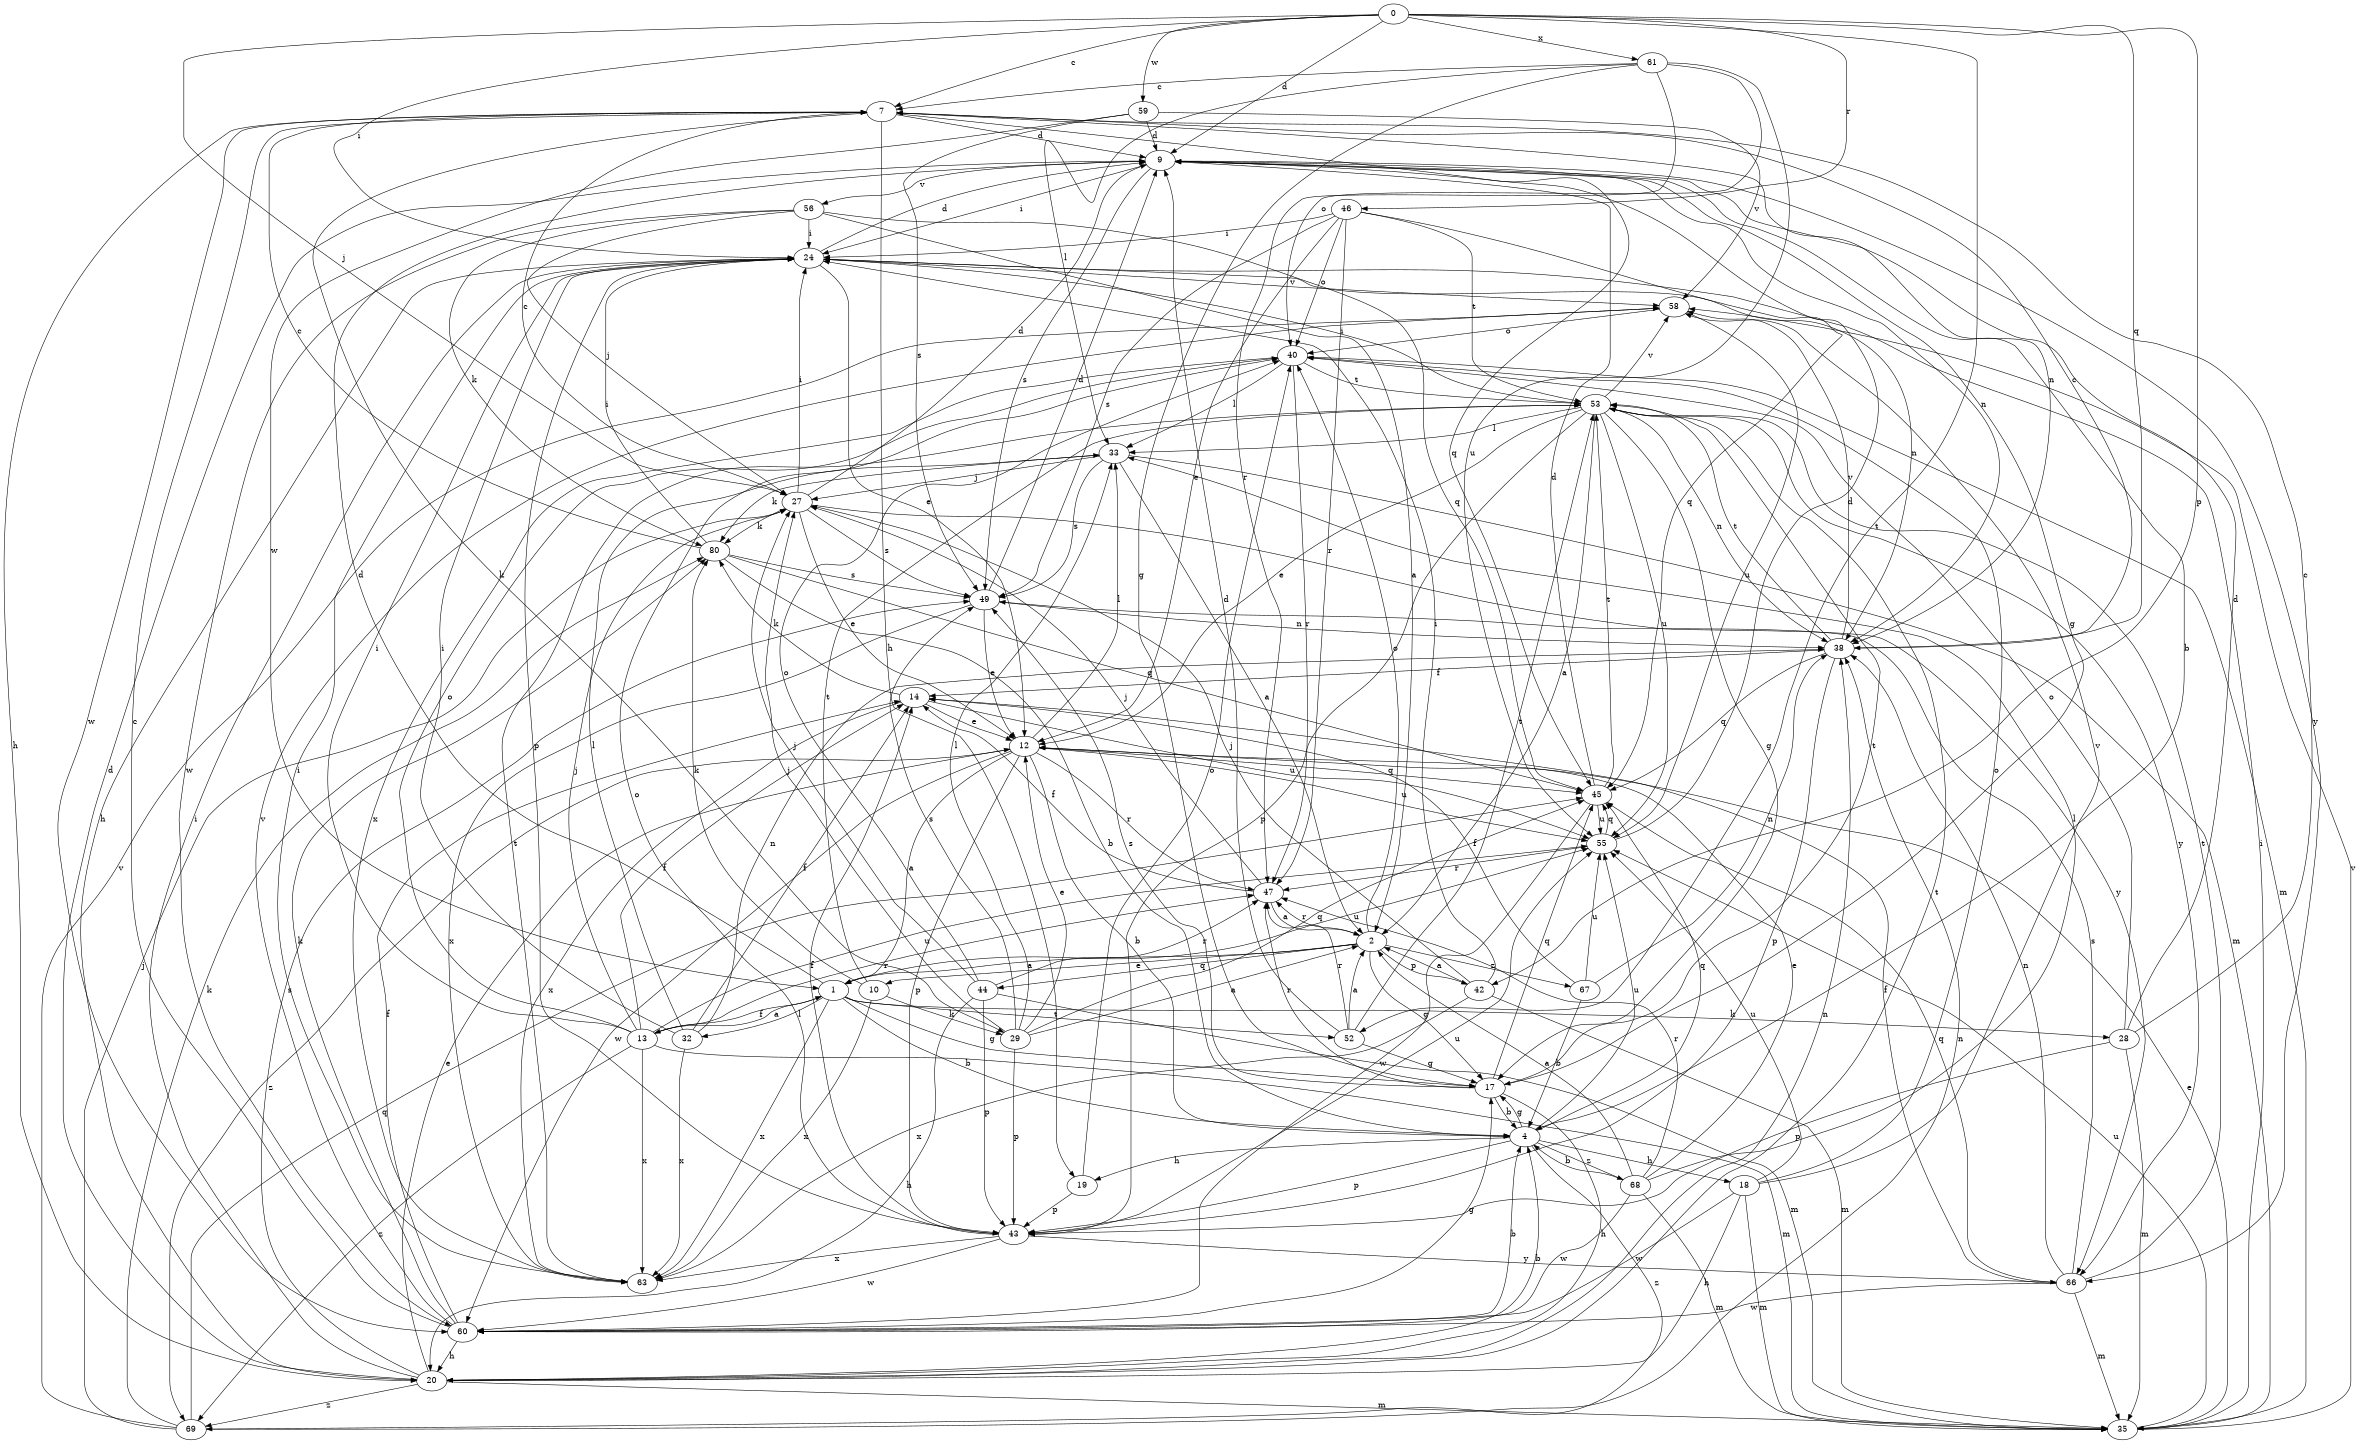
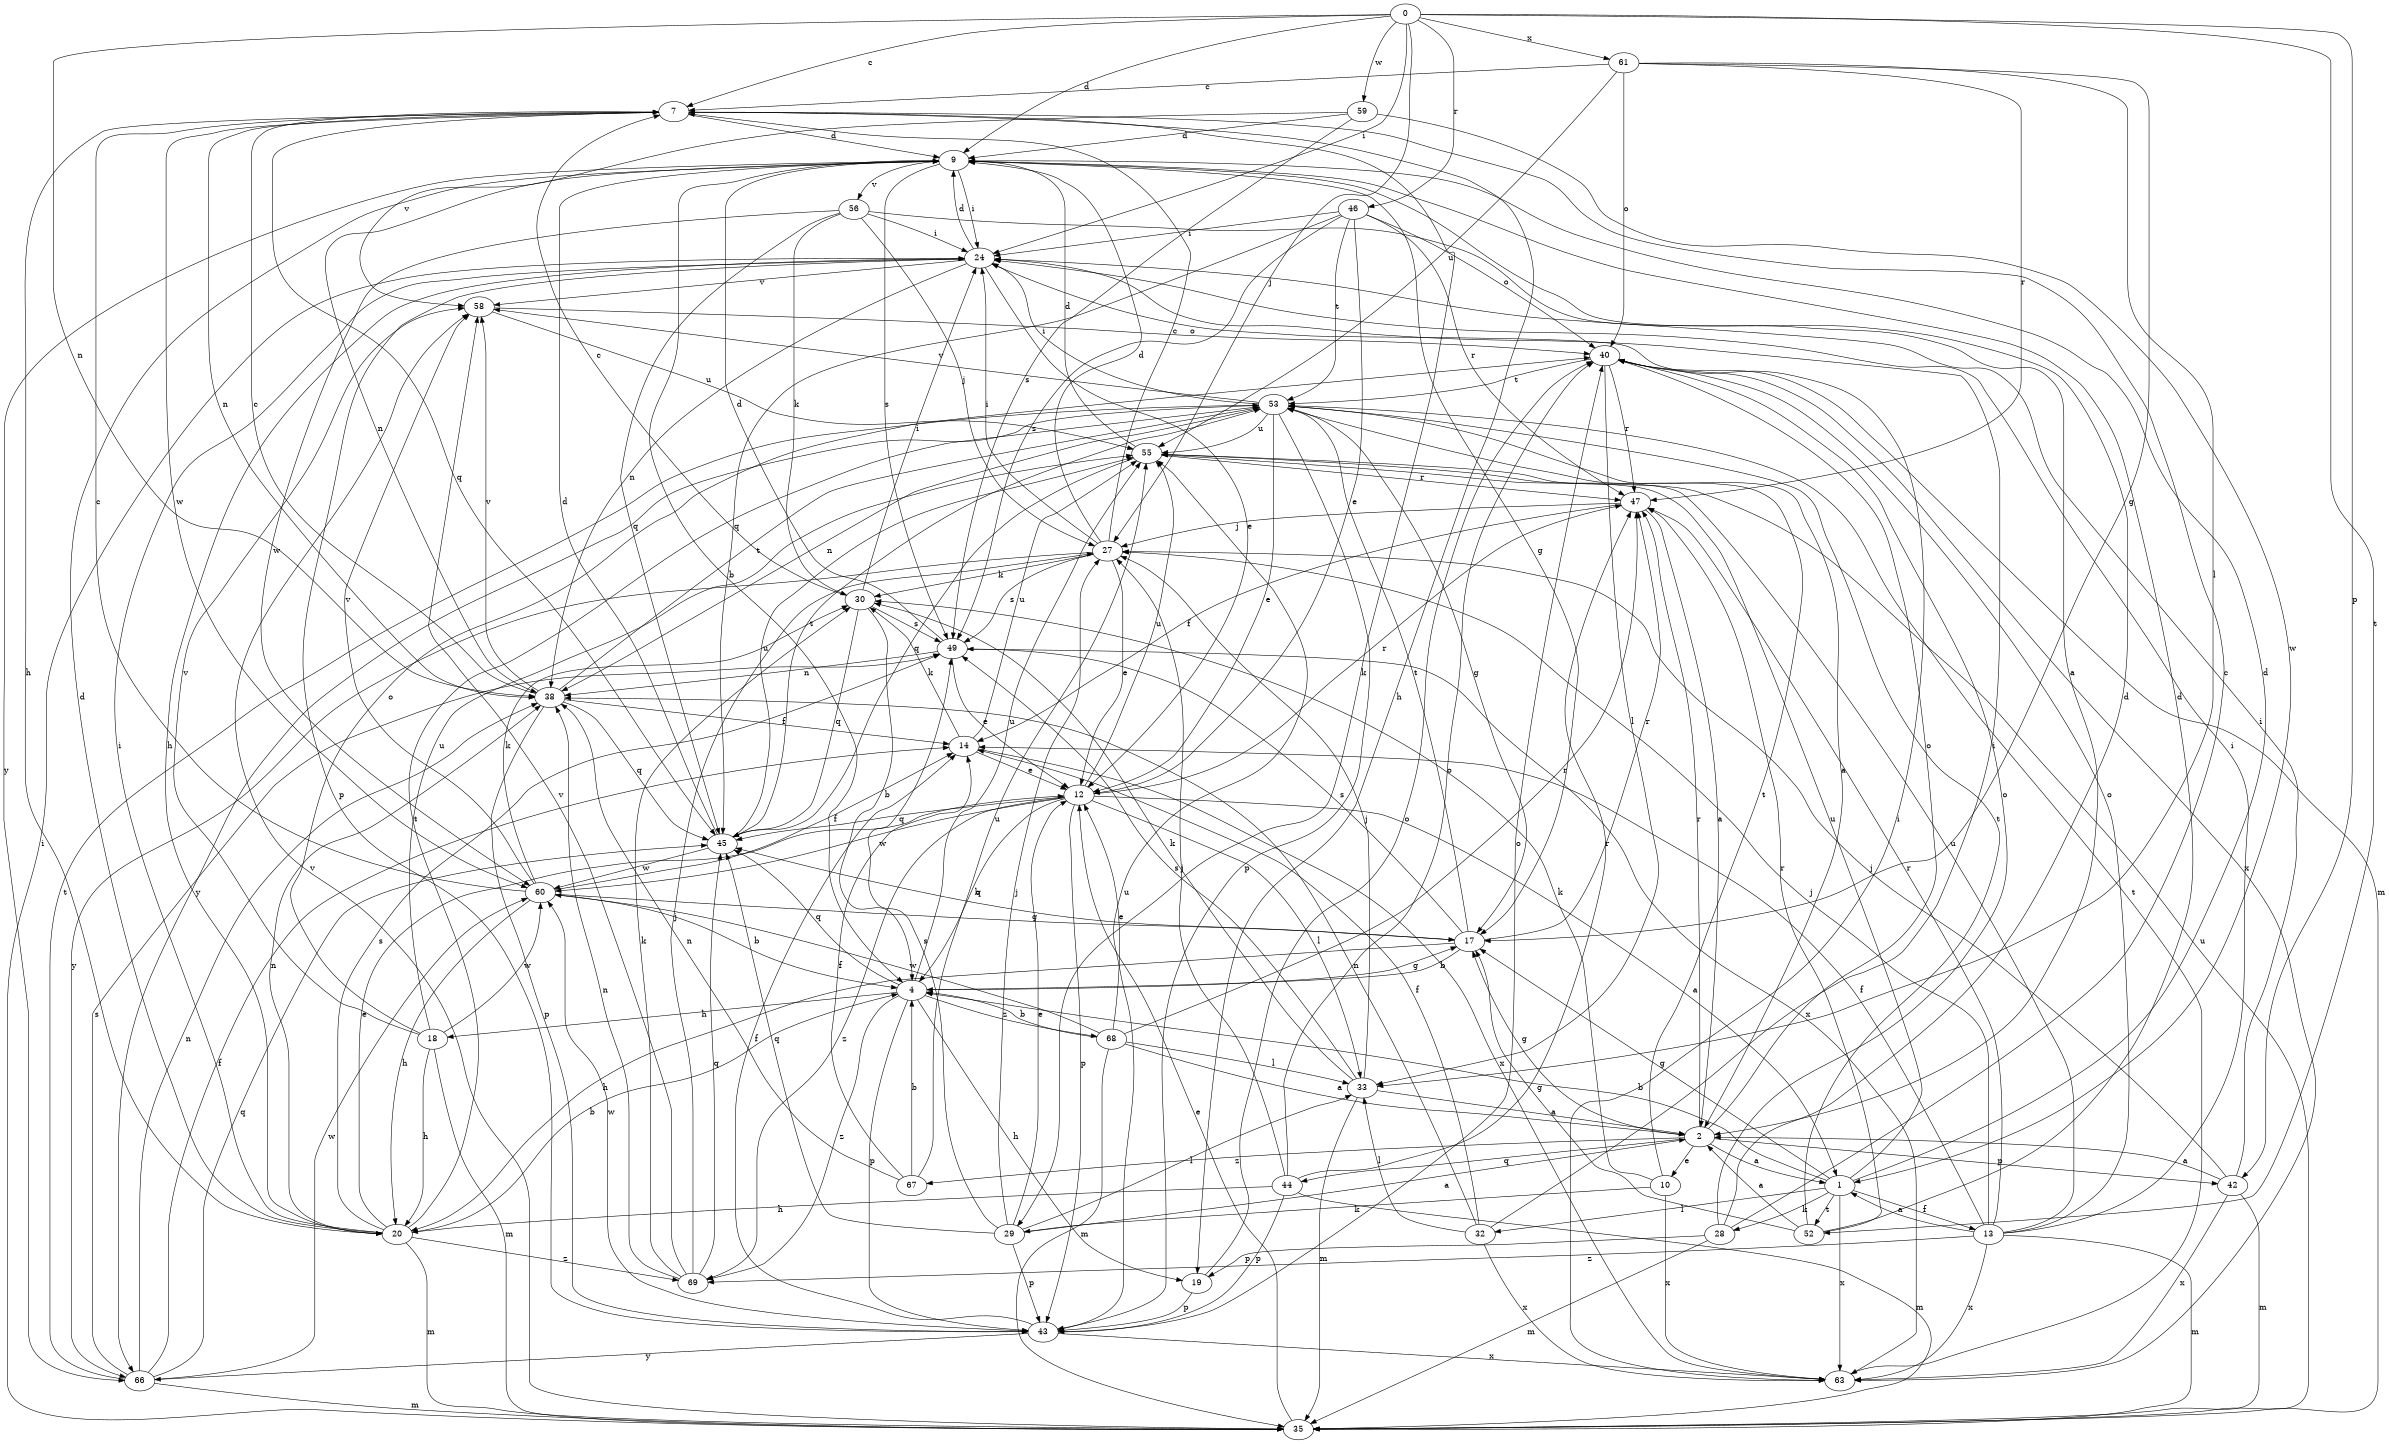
(2136, 331) -> (80, 356)
(1360, 443) -> none
(715, 551) -> (860, 600)
(1585, 1205) -> (1456, 1245)
